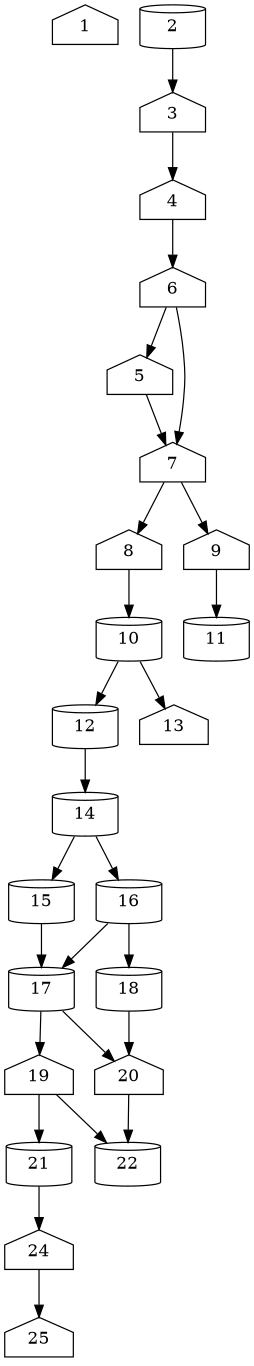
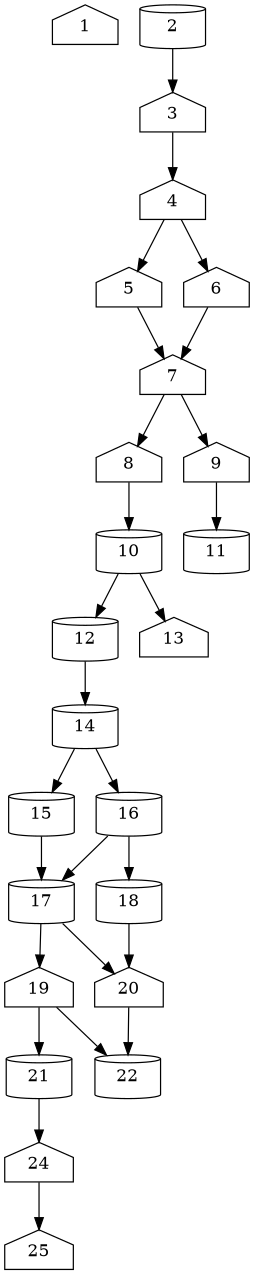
(159, 327) -> (154, 240)
